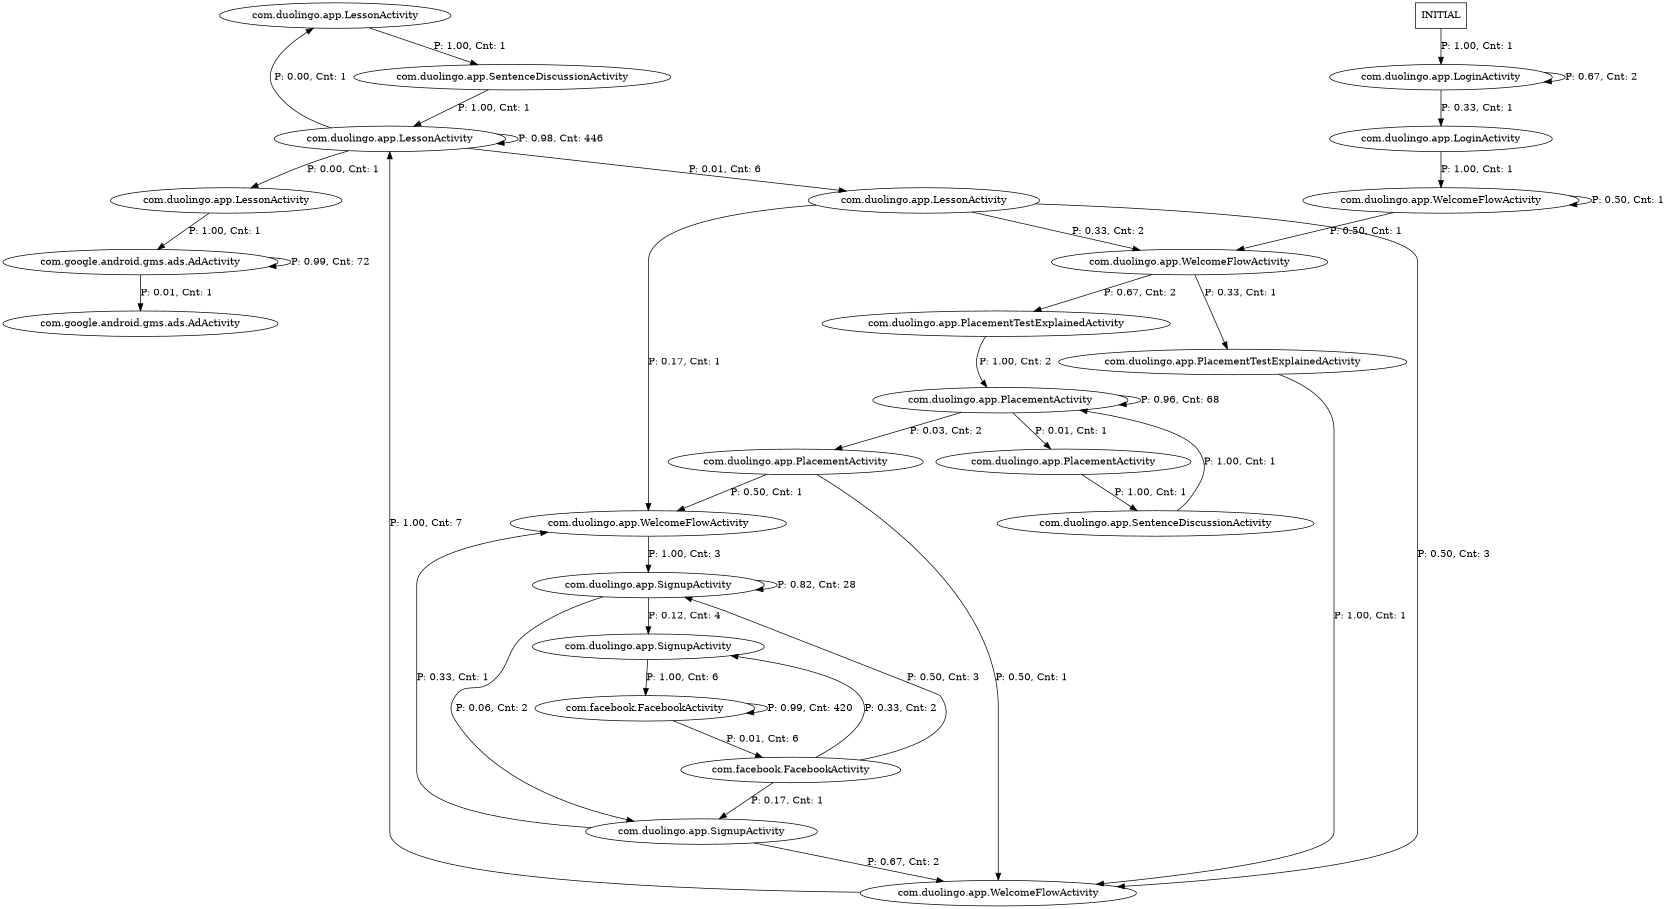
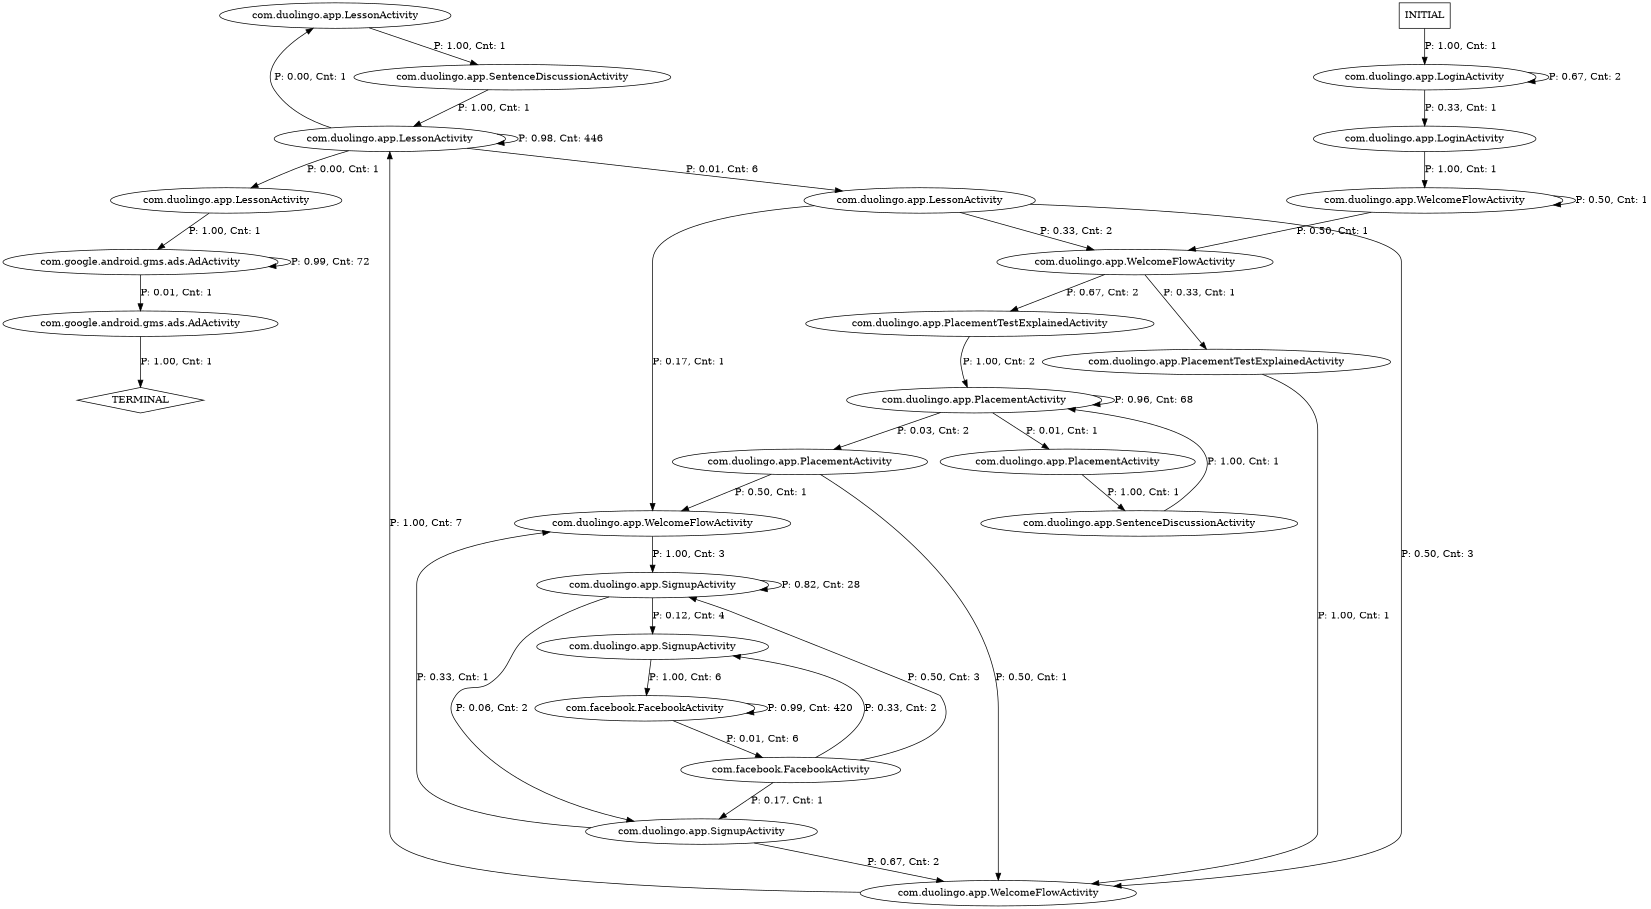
none -> (140, 400)
